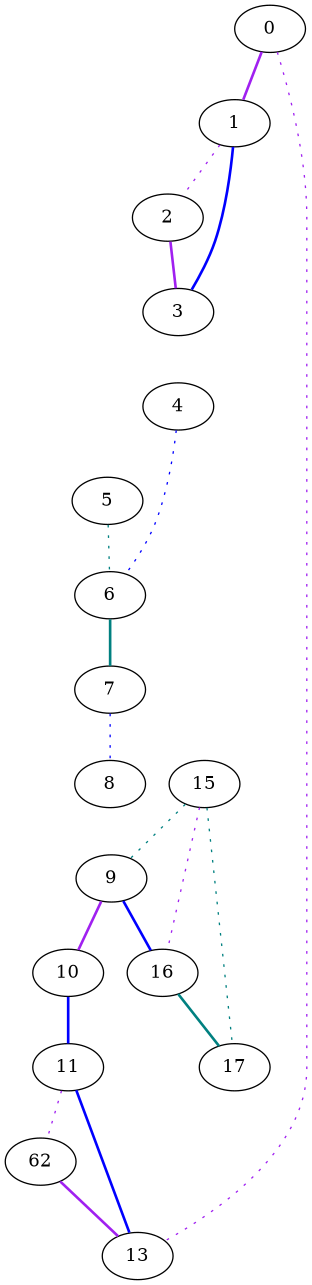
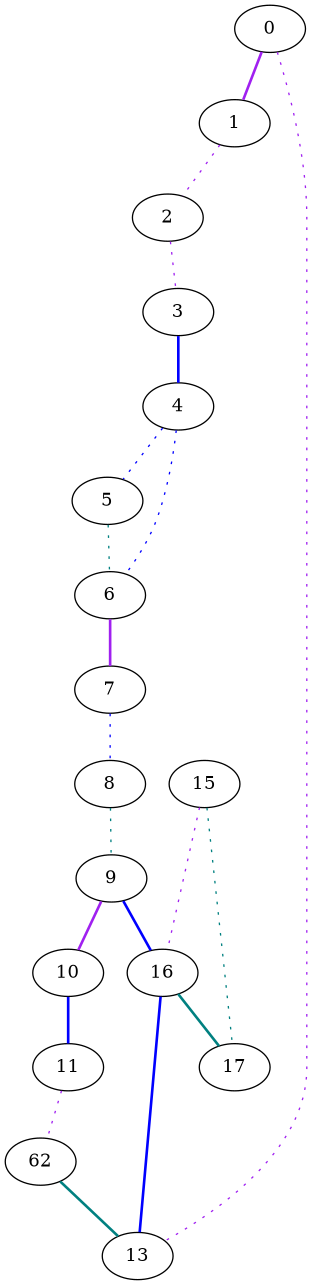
(221, 221) -> (178, 359)
(173, 265) -> (173, 265)
none -> (143, 454)
(110, 643) -> (110, 643)
(158, 831) -> (111, 831)
(103, 1161) -> (150, 1114)
(89, 1209) -> (89, 1209)
